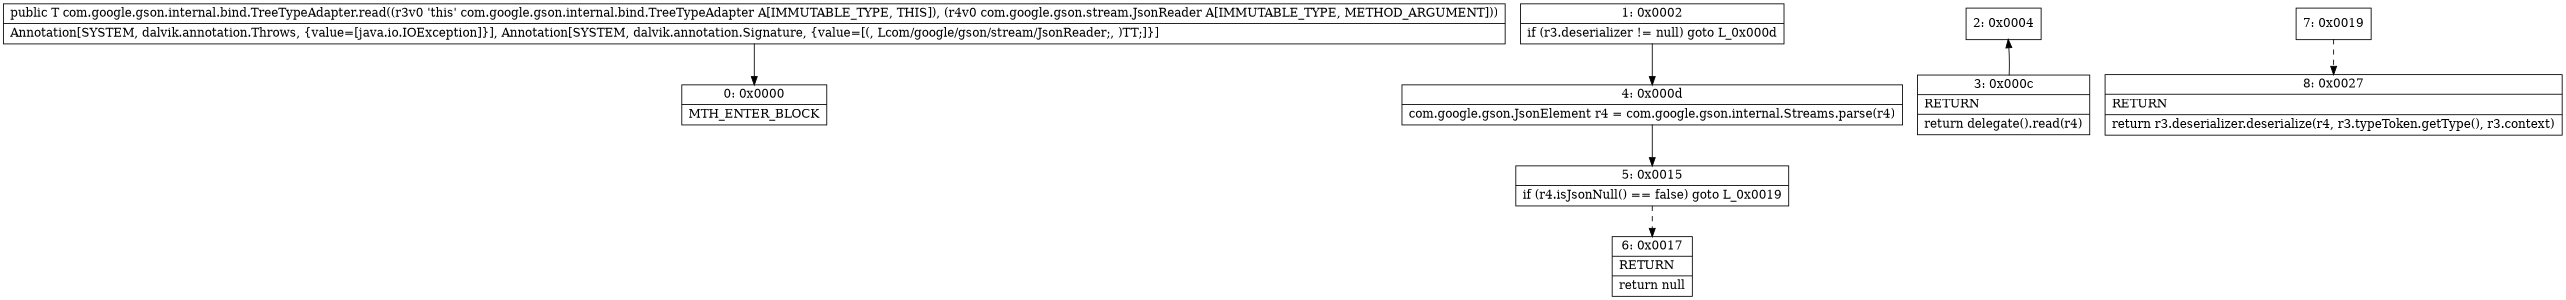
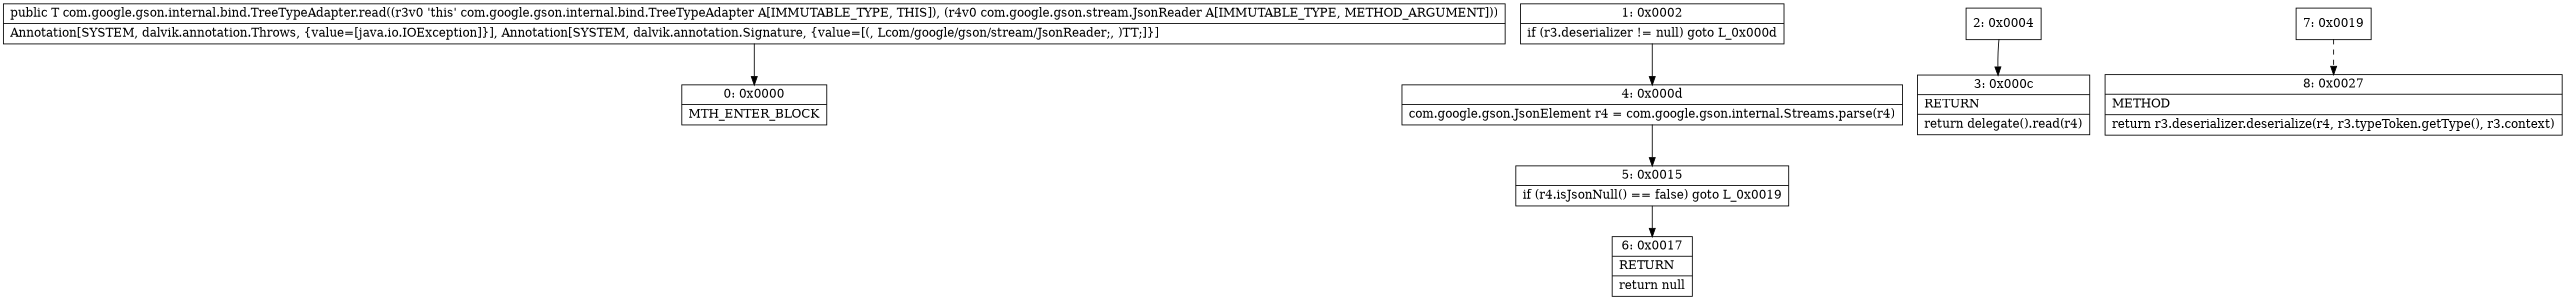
(2009, 62) -> (1998, 53)
(2140, 104) -> (2141, 104)
(1652, 217) -> (1652, 217)
